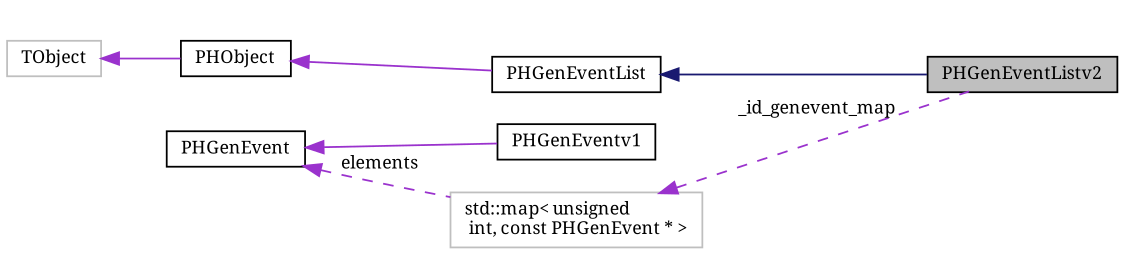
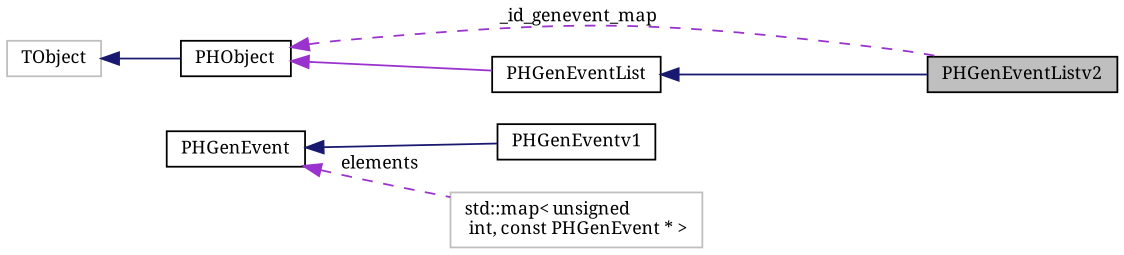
(150, 59) -> (150, 59)
(823, 140) -> (627, 26)
(411, 145) -> (411, 145)
